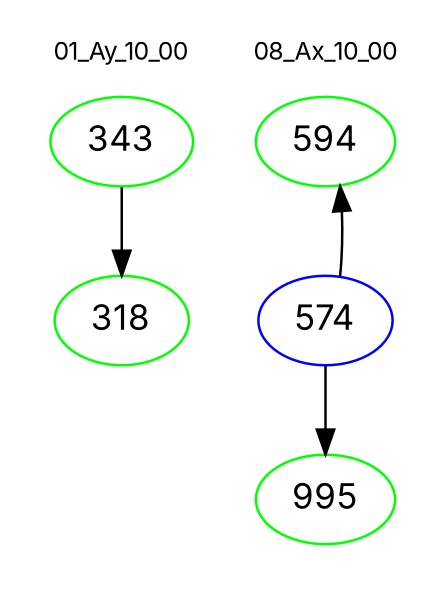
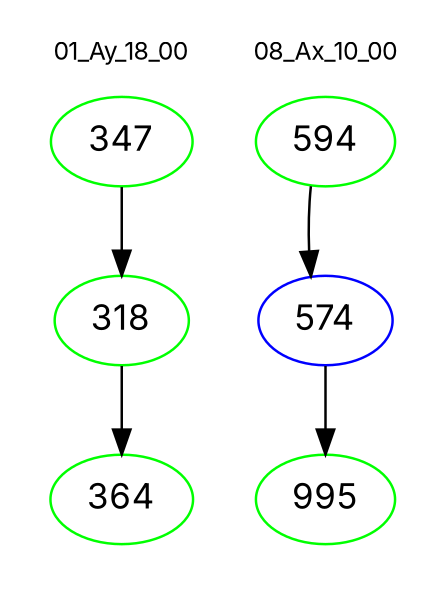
(122, 53) -> (122, 53)
(122, 142) -> (122, 142)
(342, 244) -> (309, 219)
none -> (122, 499)
